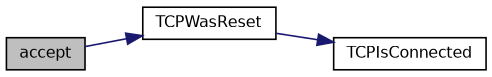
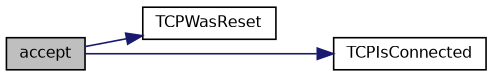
(297, 37) -> (201, 54)
